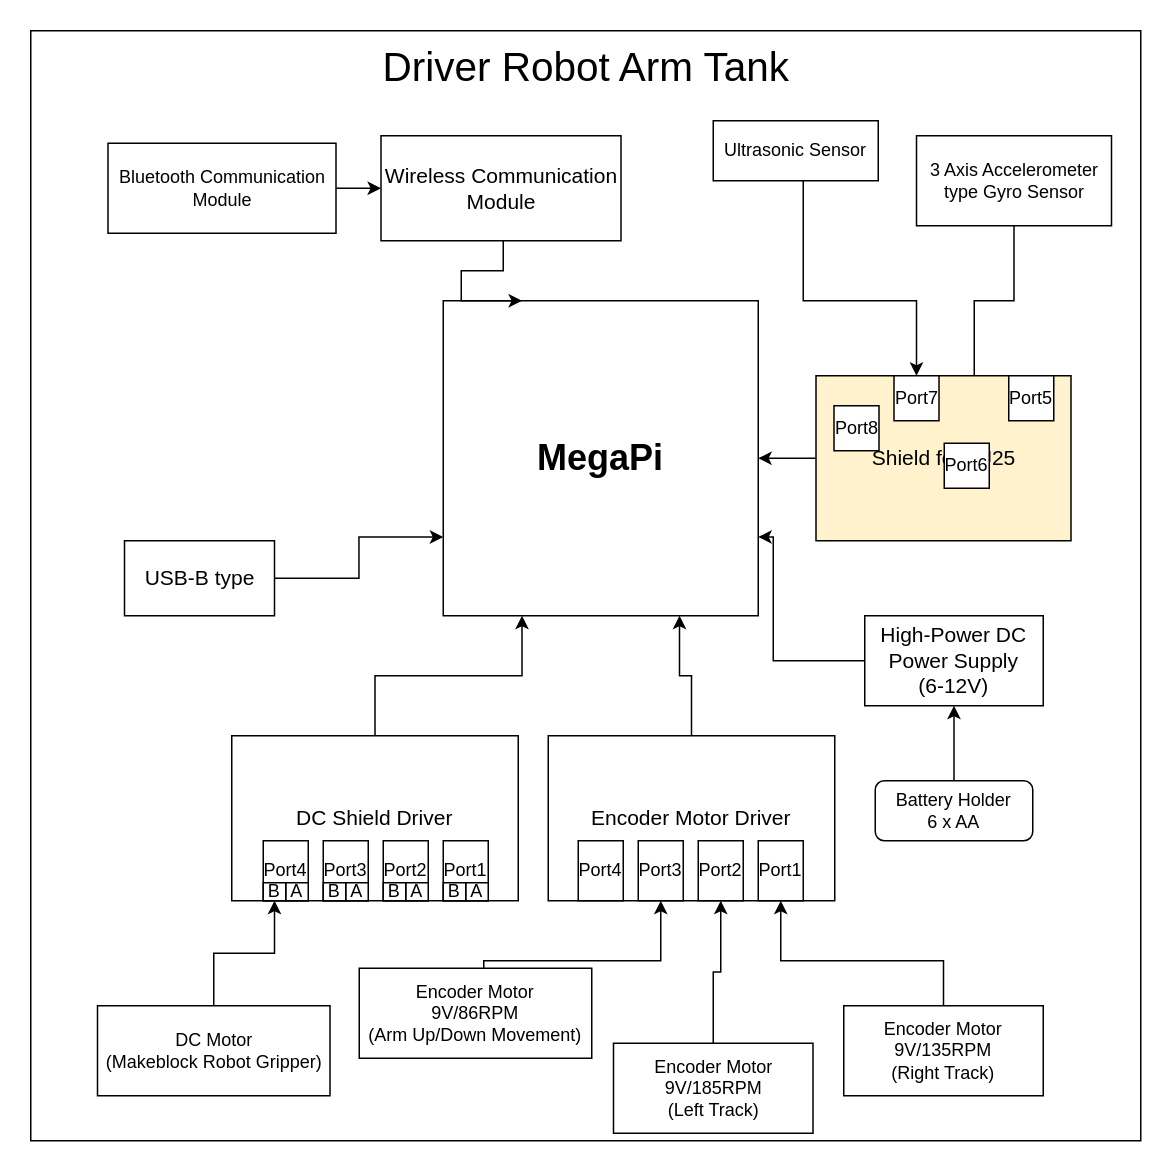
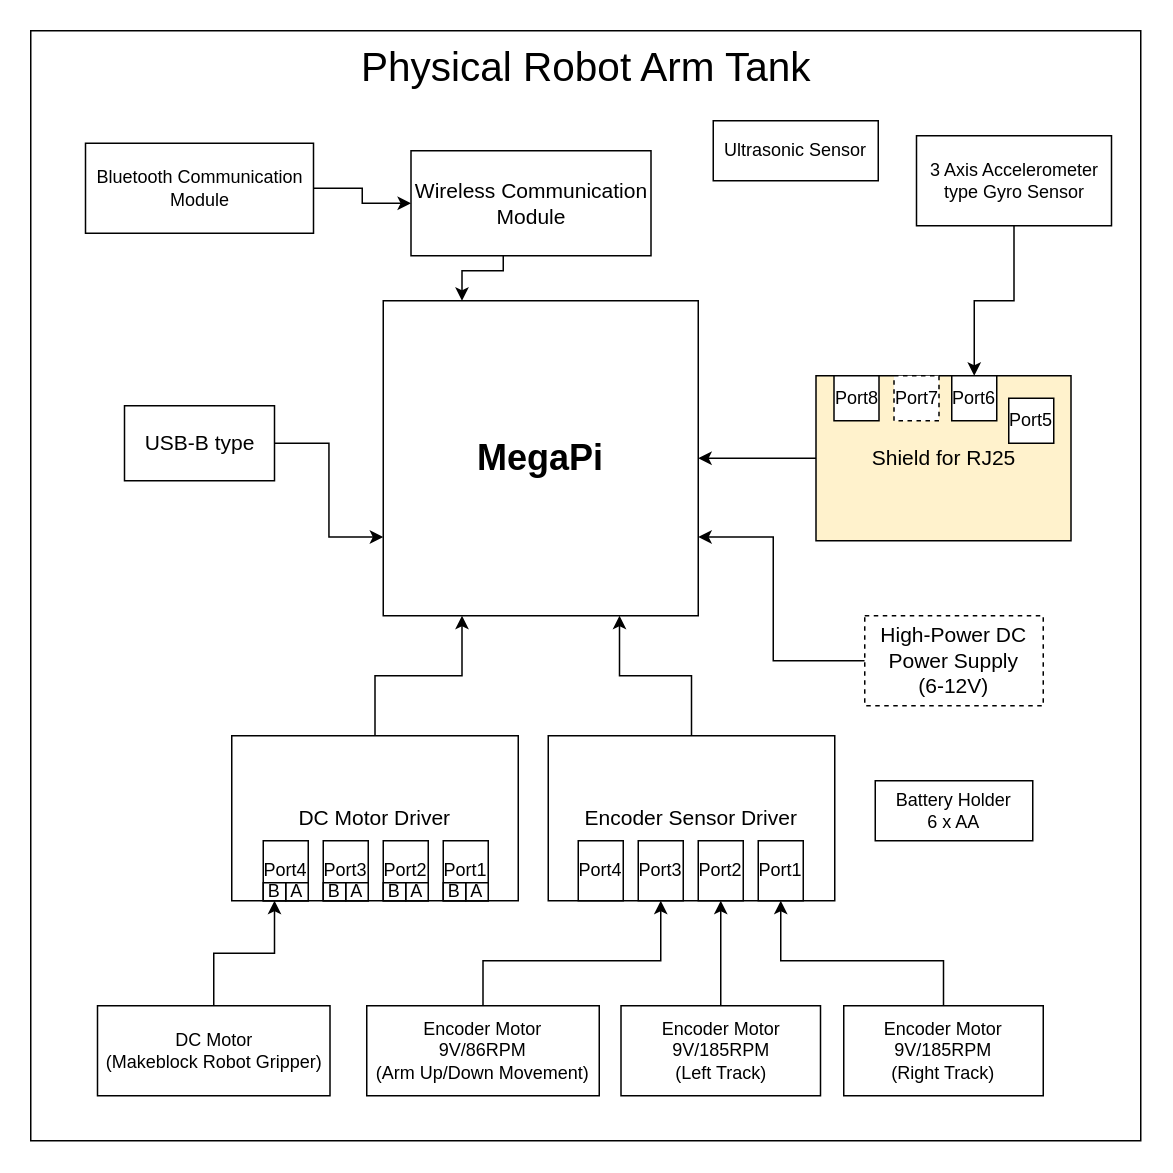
(587, 68) -> (587, 68)
(222, 188) -> (200, 188)
(501, 188) -> (531, 203)
(832, 301) -> none
(917, 398) -> (917, 398)
(1031, 398) -> (1031, 421)
(857, 428) -> (857, 398)
(601, 458) -> (541, 458)
(967, 466) -> (974, 398)
(200, 578) -> (200, 443)
(954, 661) -> (954, 661)
(954, 749) -> none
(954, 811) -> (954, 811)
(375, 818) -> (375, 818)
(692, 818) -> (692, 818)
(476, 1013) -> (483, 1051)
(944, 1051) -> (944, 1051)
(713, 1088) -> (721, 1051)
